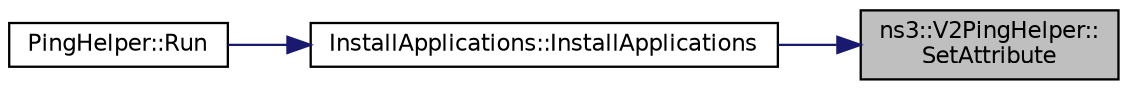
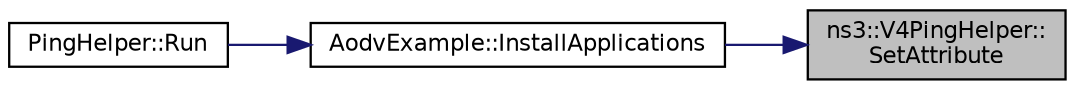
(544, 45) -> (518, 45)
(990, 45) -> (937, 45)
